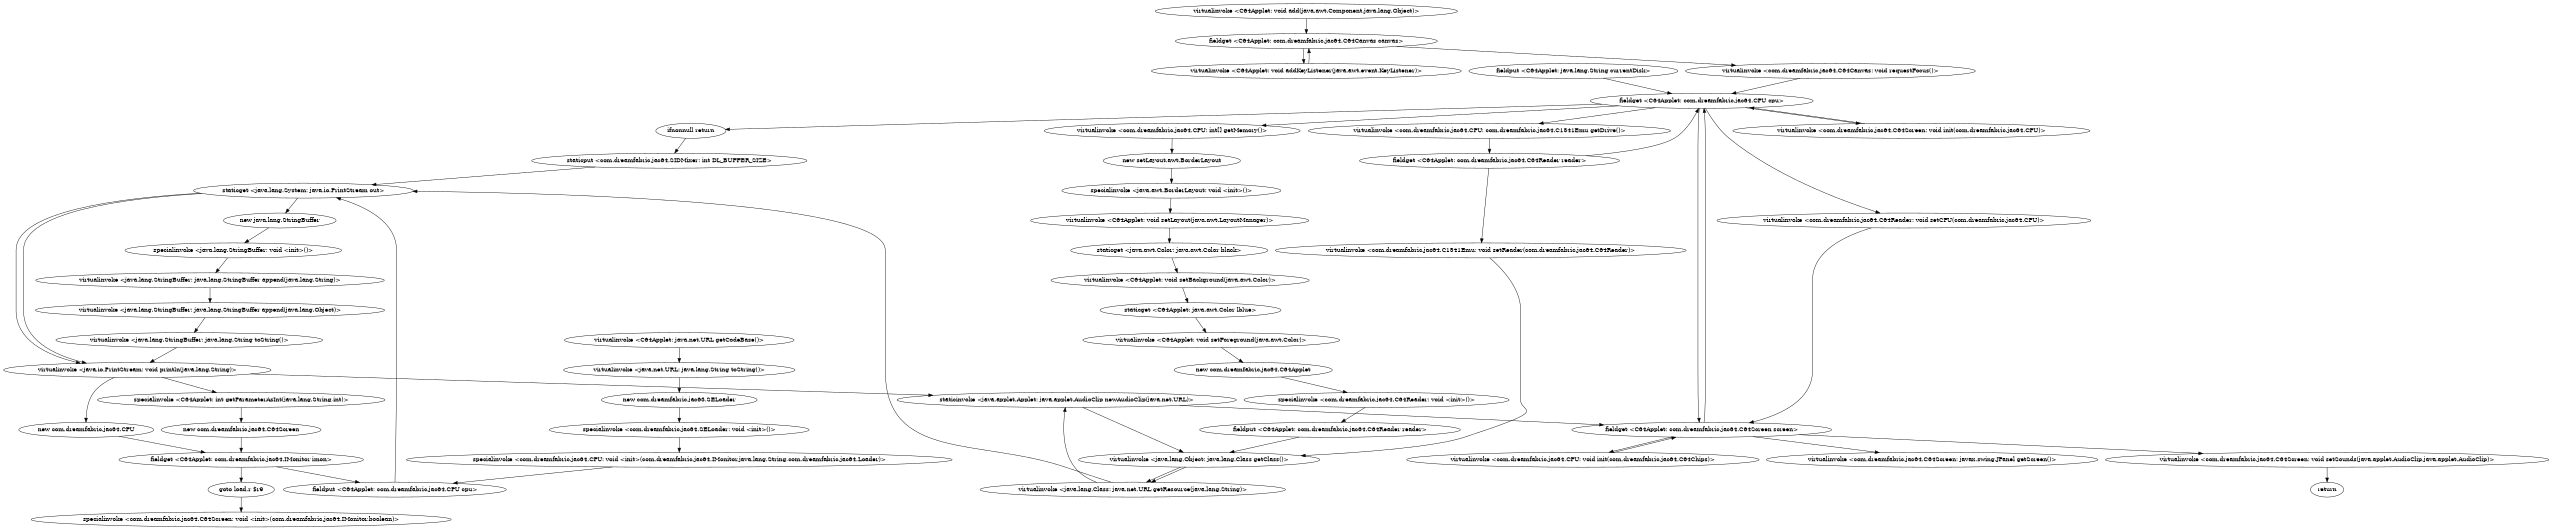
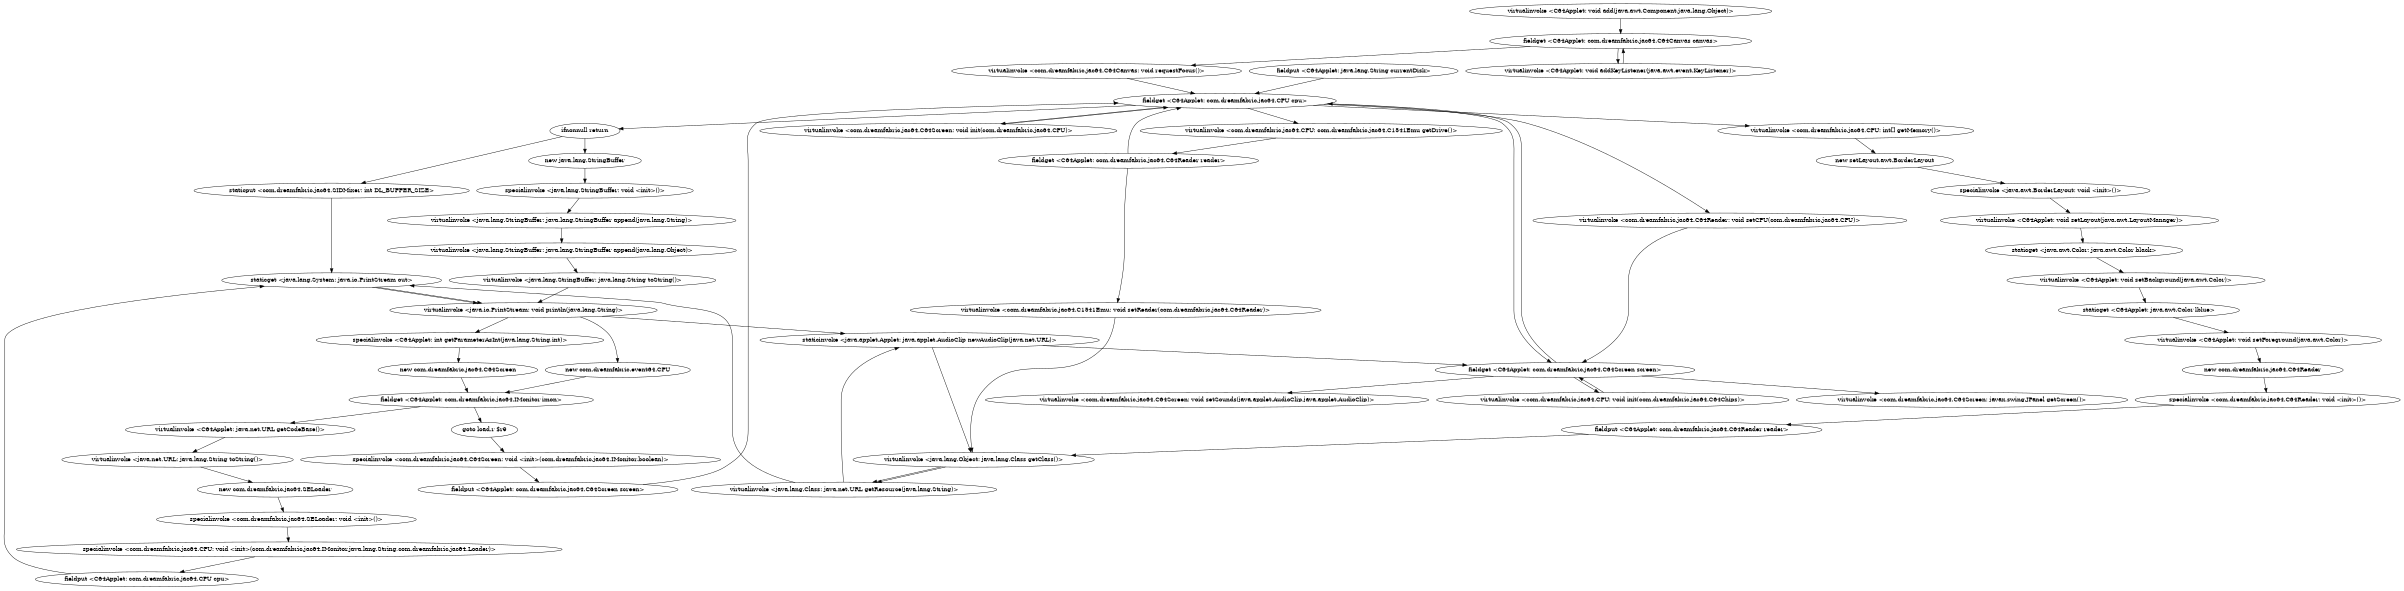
(293, 204) -> (585, 144)
(1253, 370) -> (2263, 370)
(679, 400) -> (275, 490)
(86, 430) -> (618, 370)
(316, 474) -> (358, 415)
none -> (548, 490)
(2327, 490) -> none
